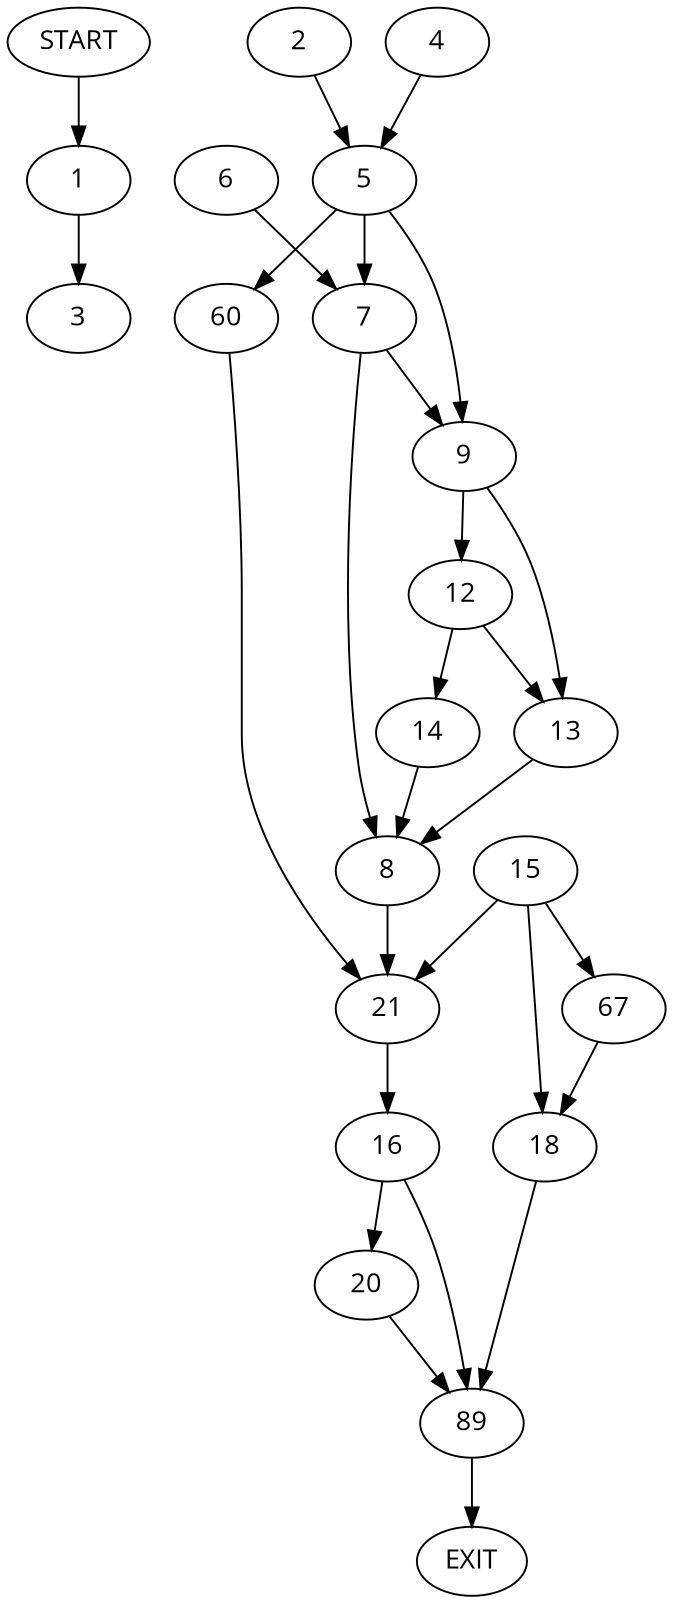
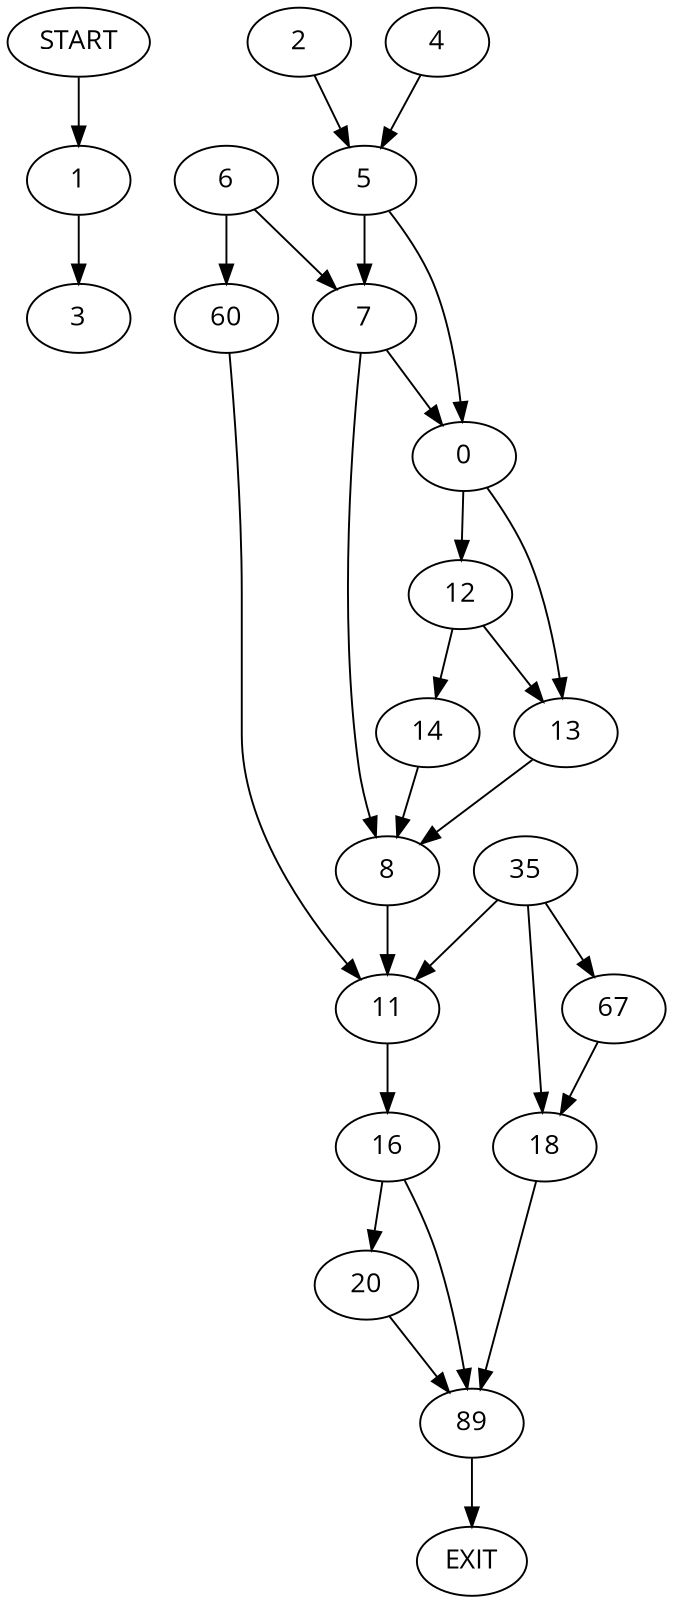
(304, 241) -> (226, 240)
(464, 456) -> (464, 456)
(526, 871) -> (526, 871)
(388, 1009) -> (388, 1009)
